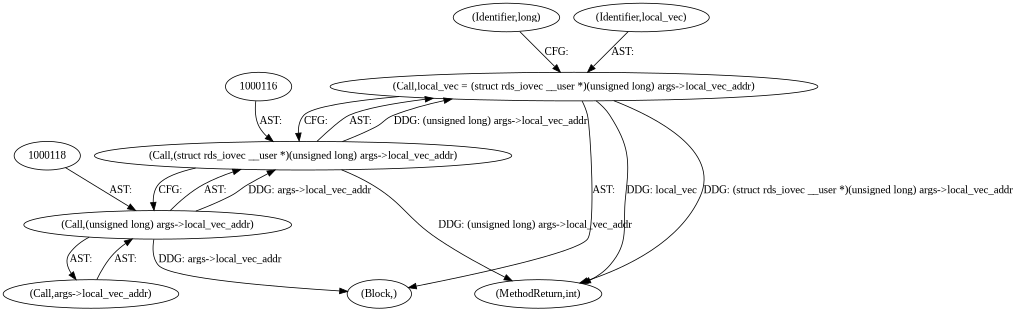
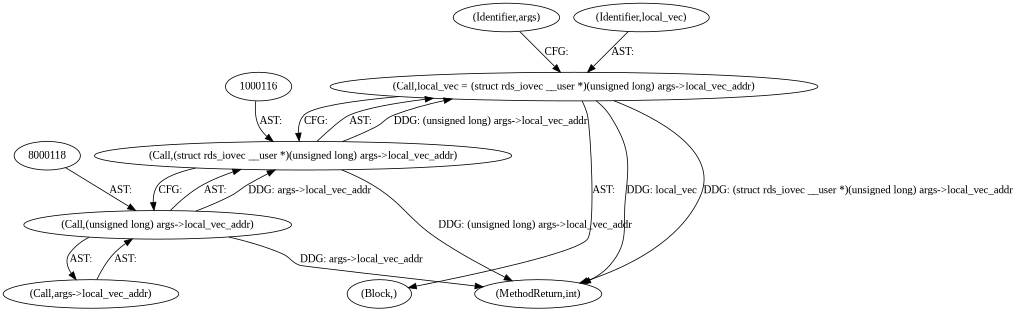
(506, 17) -> (506, 17)
(47, 156) -> (47, 156)
(234, 282) -> (349, 271)
